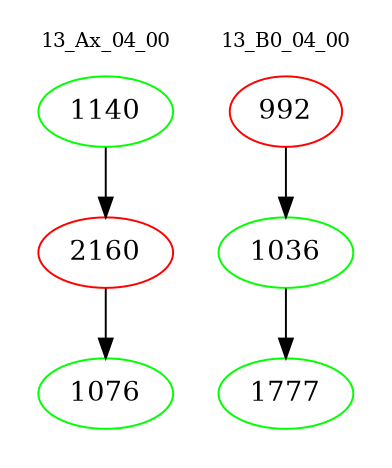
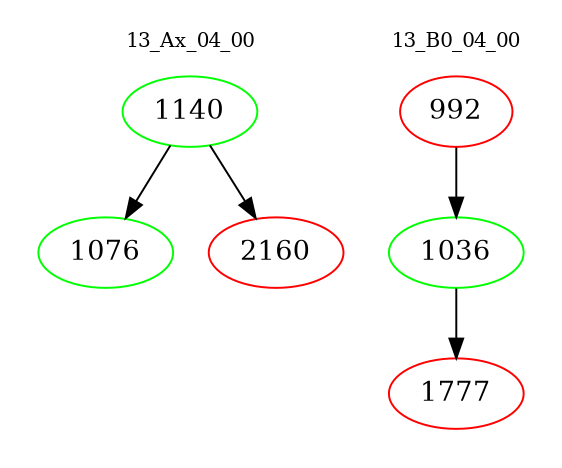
(106, 314) -> (153, 173)
(286, 394) -> (456, 394)
